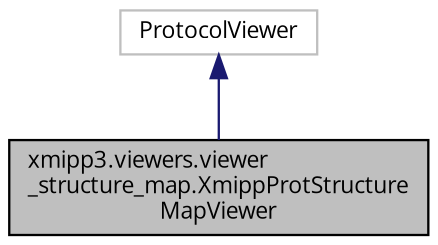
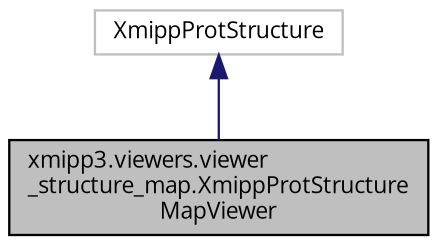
(219, 32) -> (219, 32)
